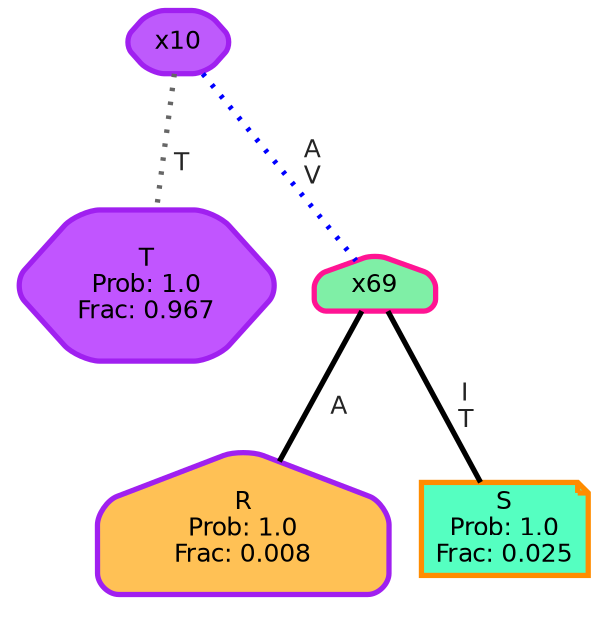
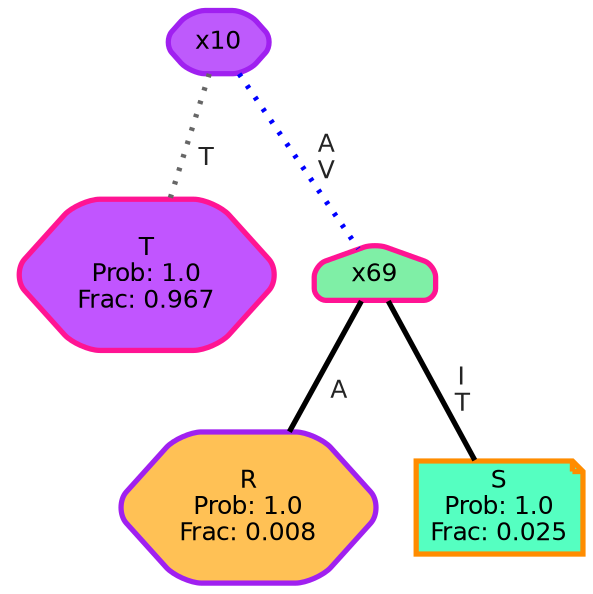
(147, 286) -> (147, 275)
(243, 529) -> (249, 508)
